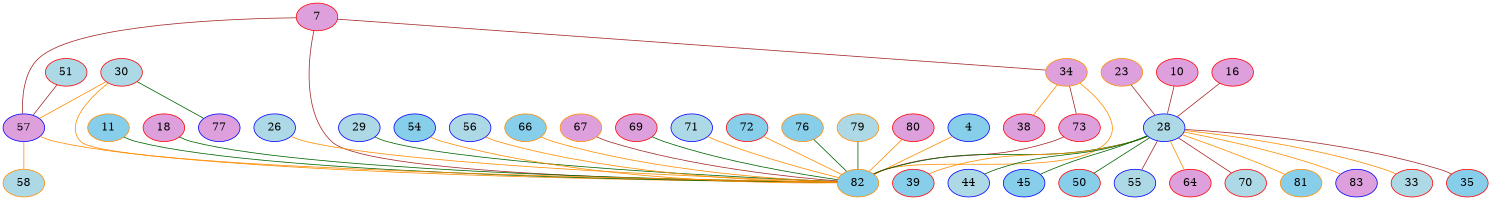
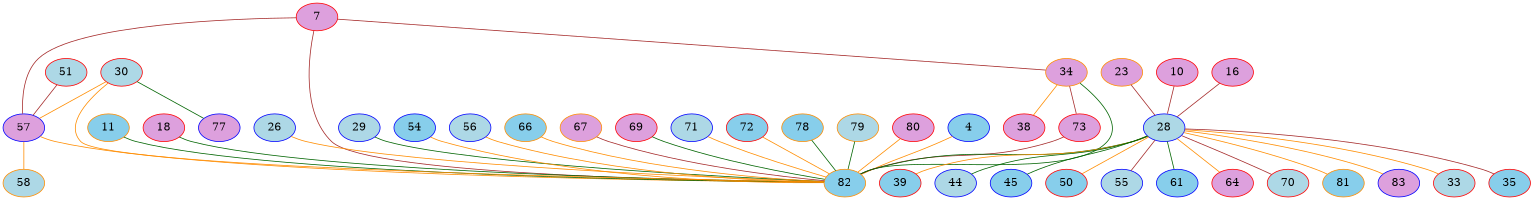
(803, 128) -> (803, 128)
(1122, 155) -> (1115, 155)
(1051, 161) -> (1029, 164)
none -> (1177, 183)
